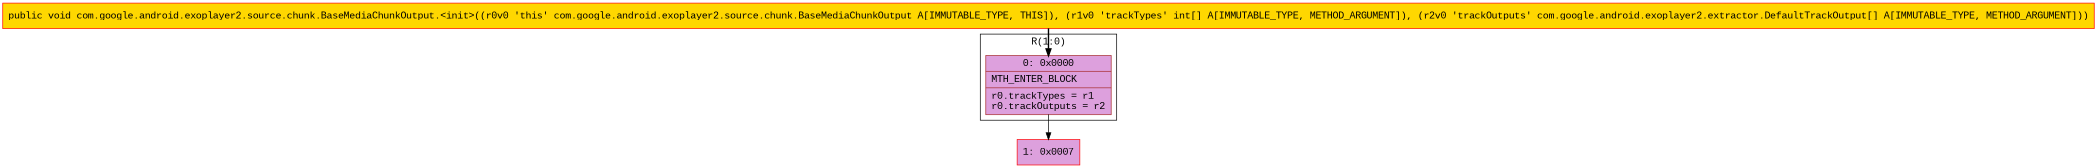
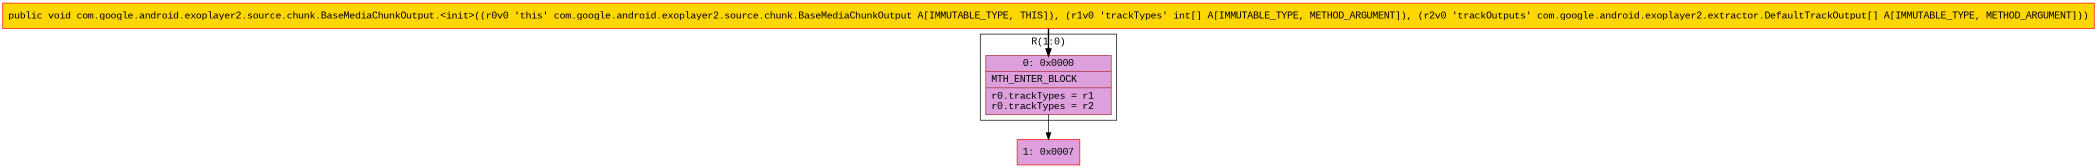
(1048, 106) -> (1043, 106)
